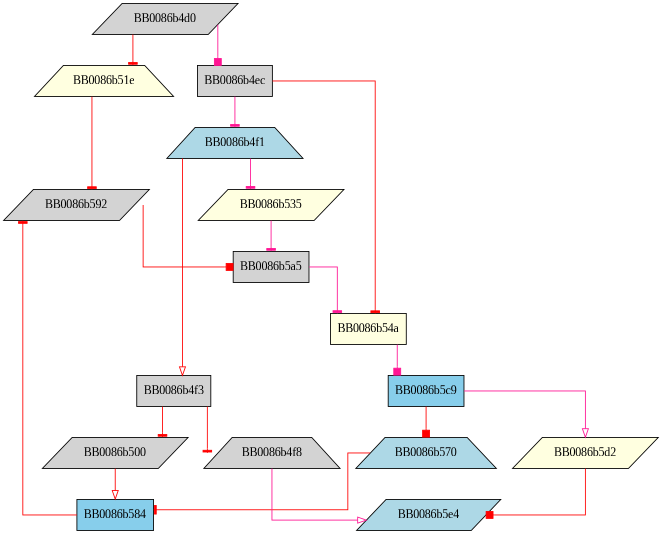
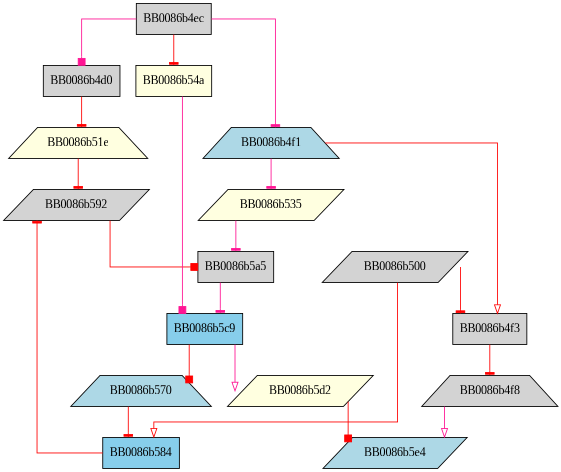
(165, 19) -> (82, 81)
(218, 41) -> (90, 19)
(337, 274) -> (220, 296)
(163, 420) -> (460, 288)
